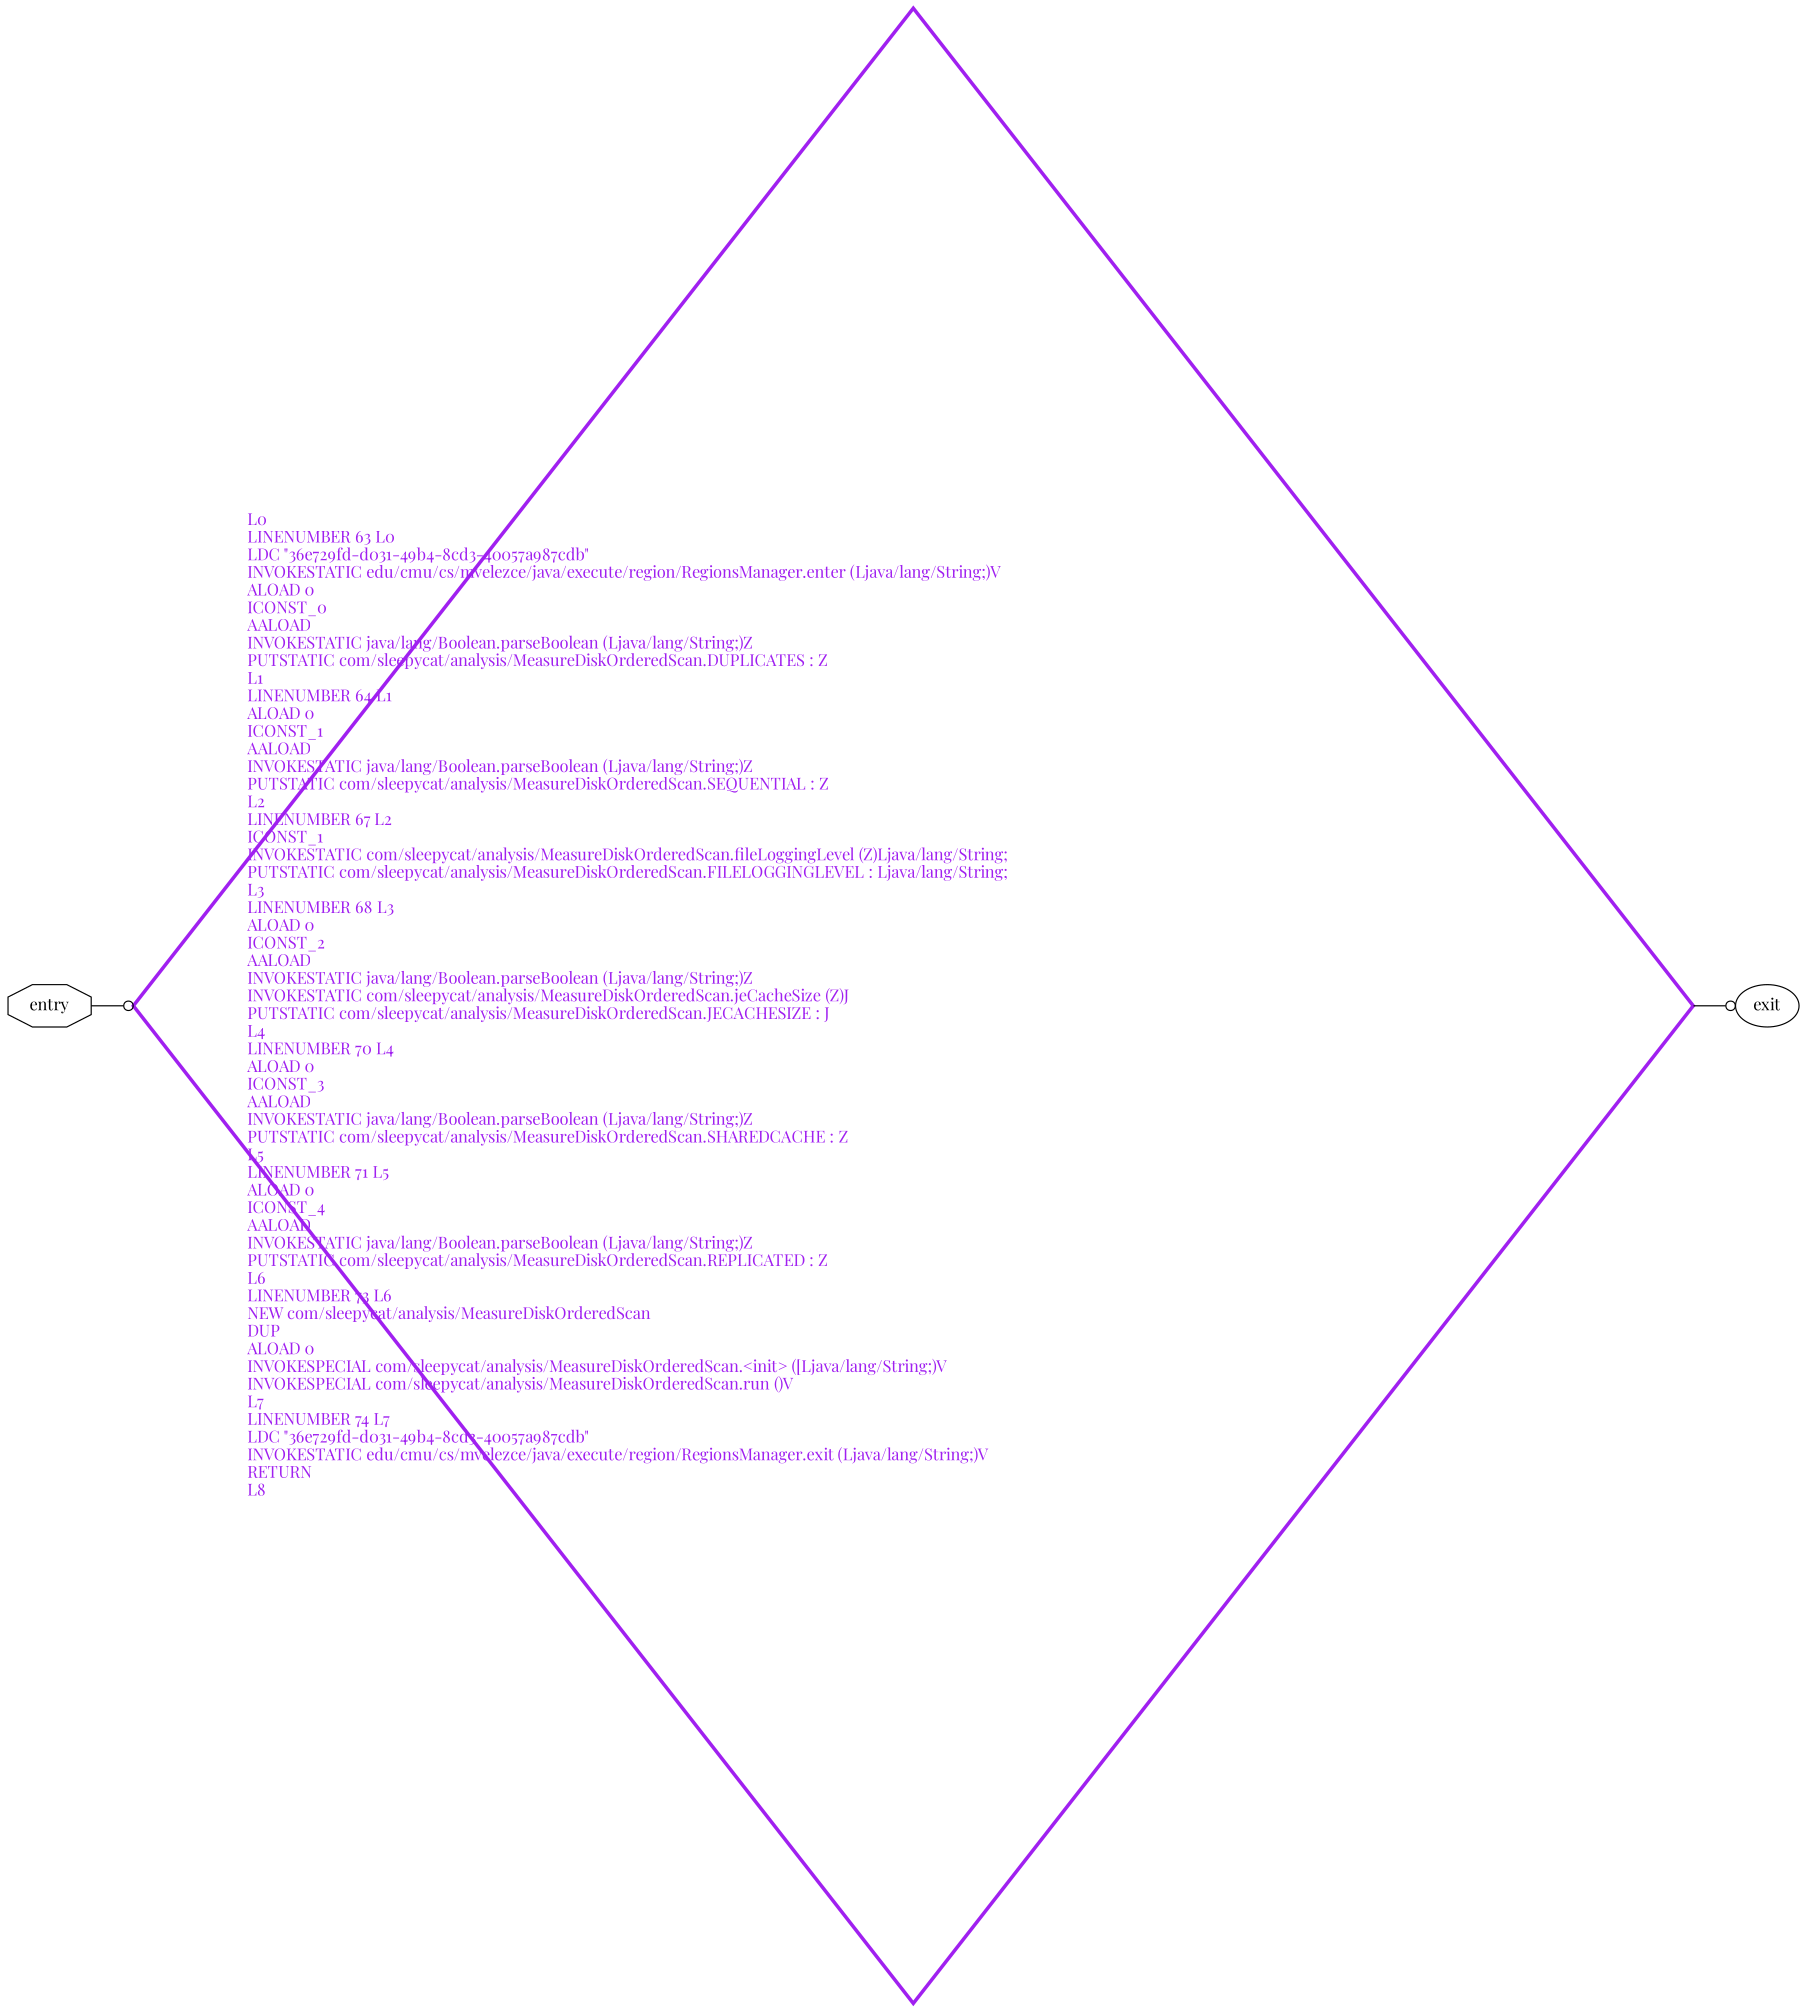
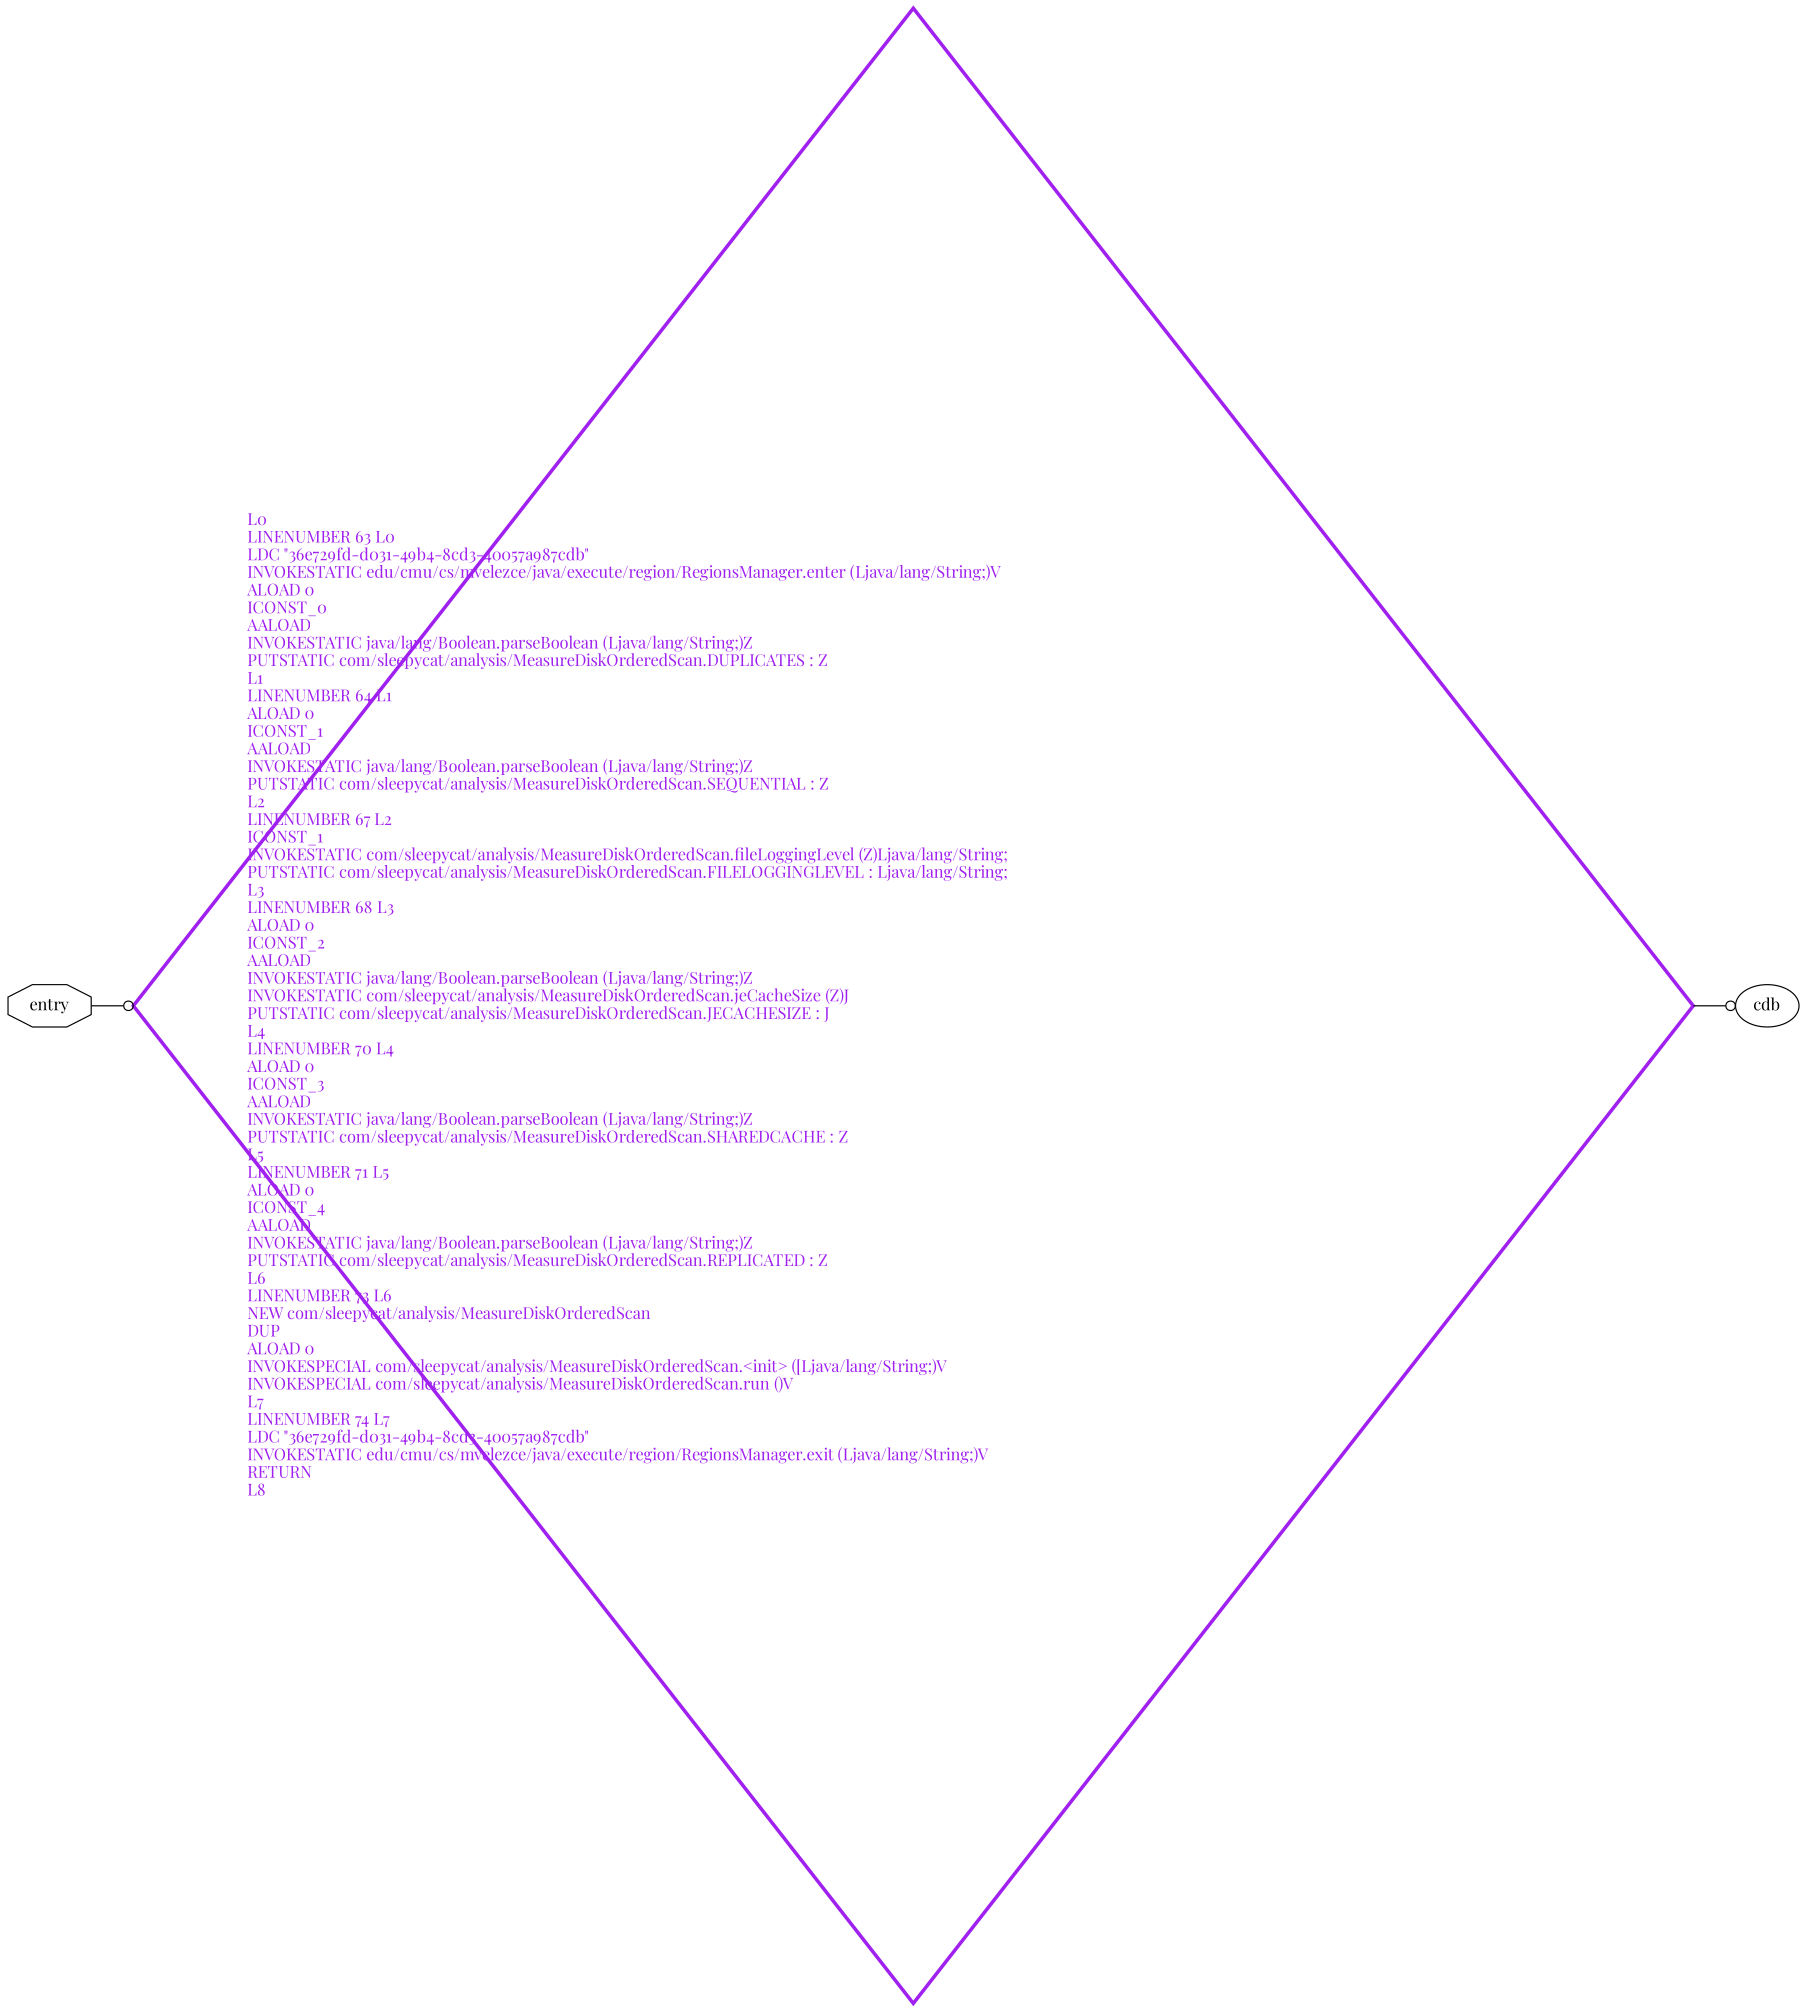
(1767, 1006) -> (1767, 1006)
